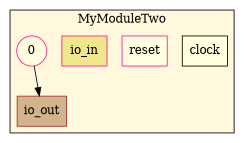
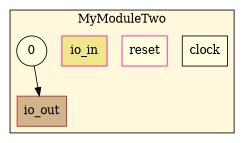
(32, 51) -> (32, 51)
